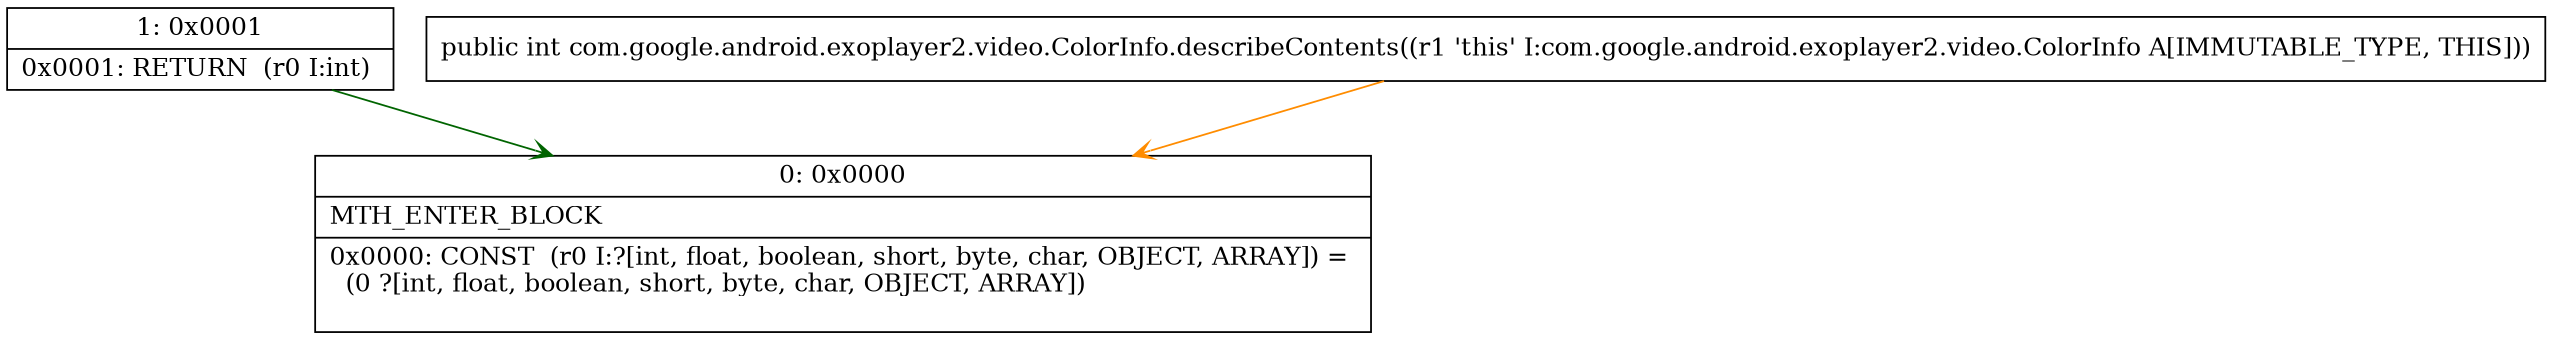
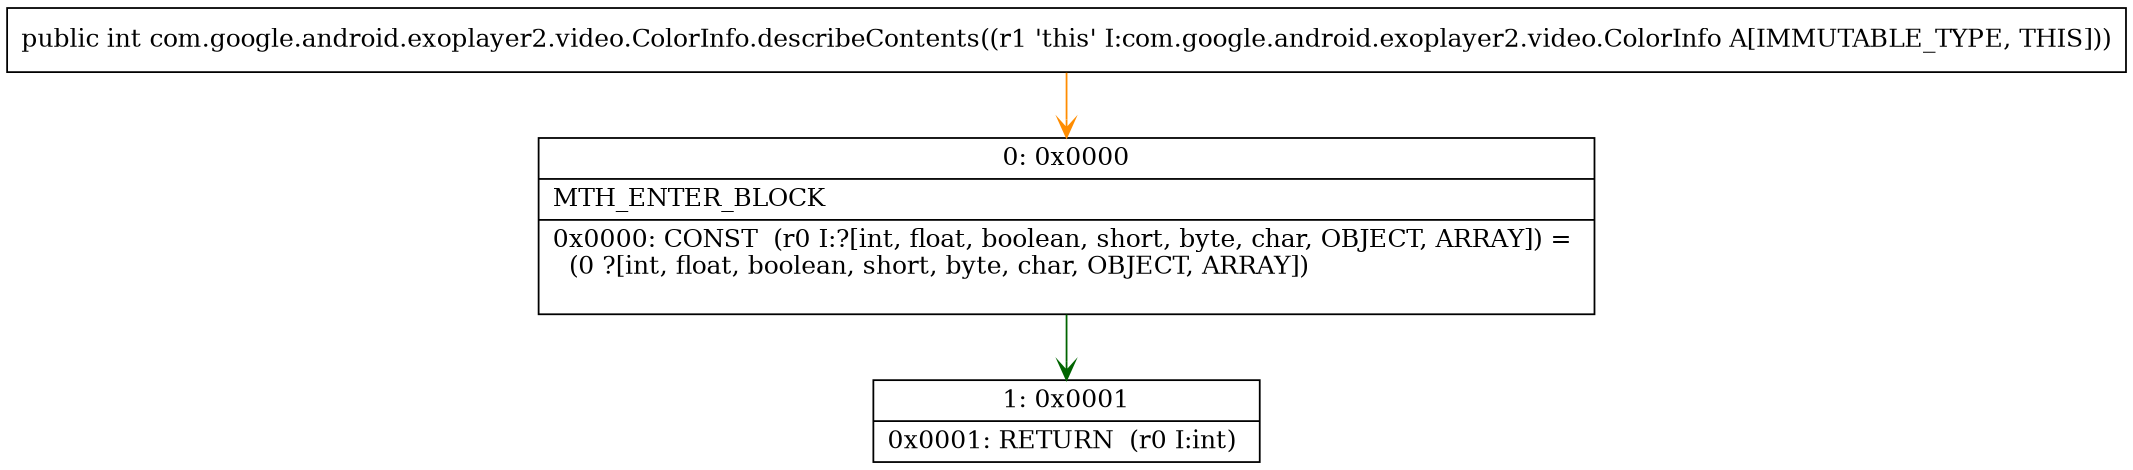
(434, 120) -> (1067, 338)
